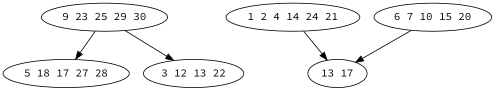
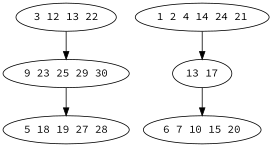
(146, 43) -> (66, 42)
(387, 44) -> (202, 98)
(66, 74) -> (66, 130)
